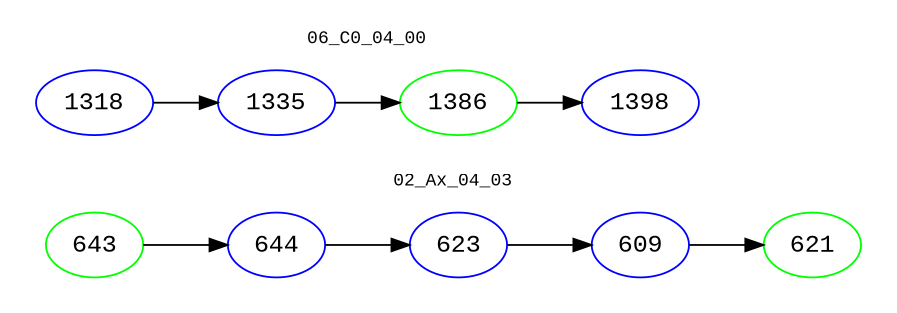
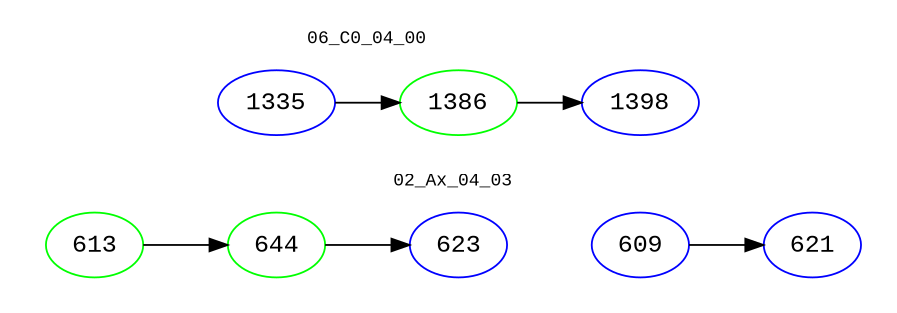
(95, 103) -> none
(95, 245) -> (95, 245)
(276, 245) -> (276, 245)
(540, 245) -> none
(812, 245) -> (812, 245)
